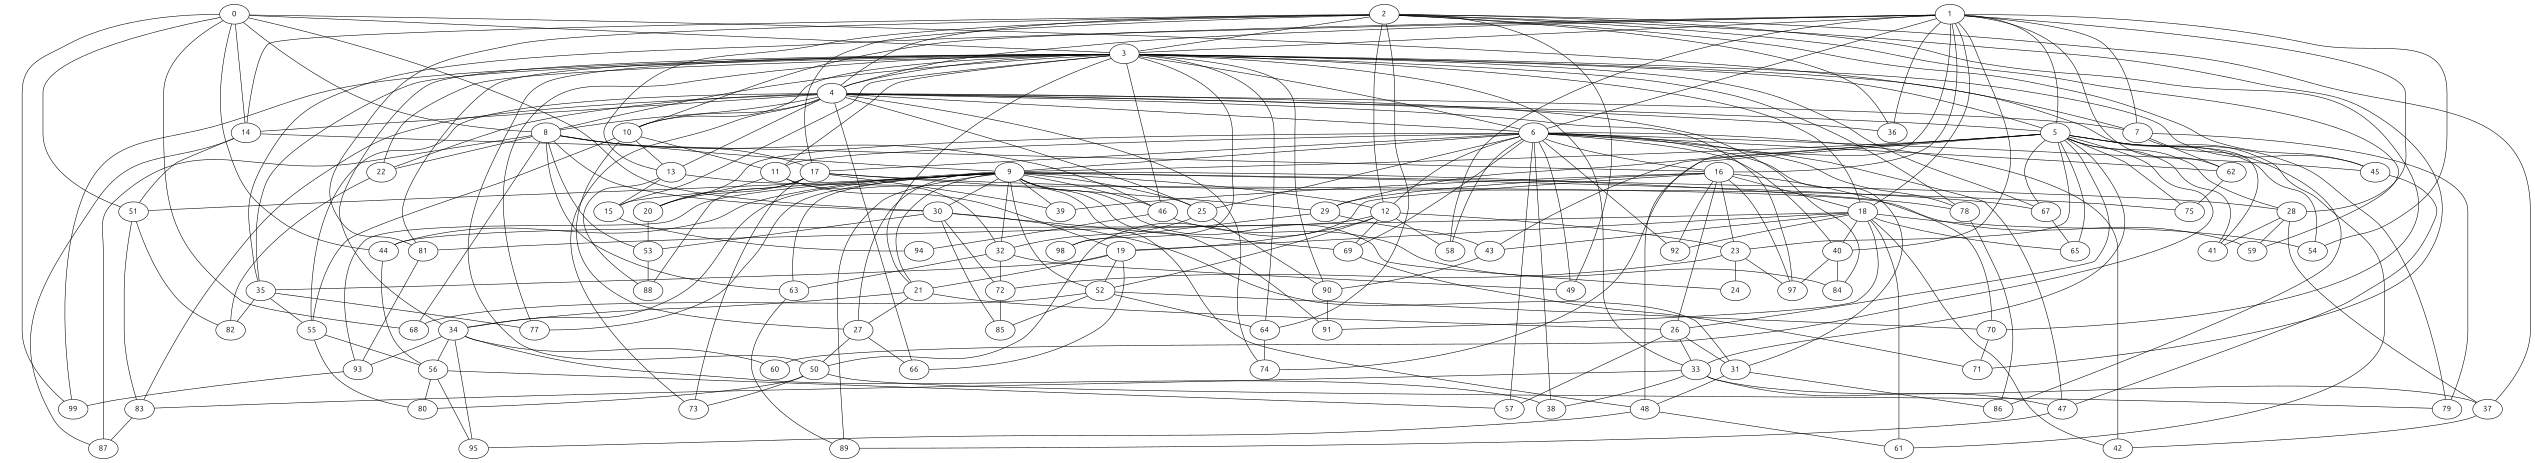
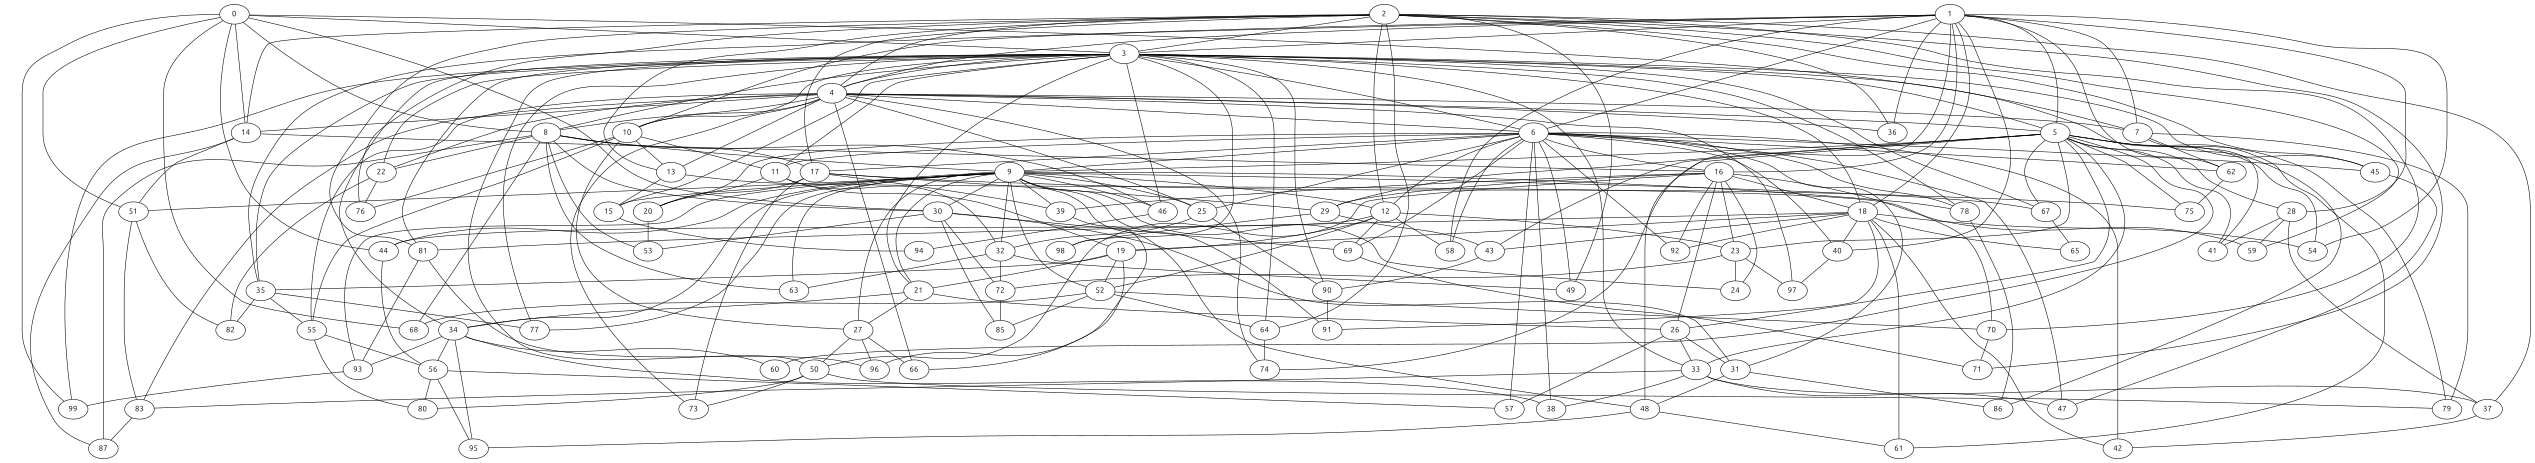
(1745, 185) -> none
(2081, 190) -> none
none -> (361, 212)
(1766, 226) -> (1752, 230)
(648, 291) -> none
(1838, 291) -> none
none -> (875, 370)
(845, 449) -> none
